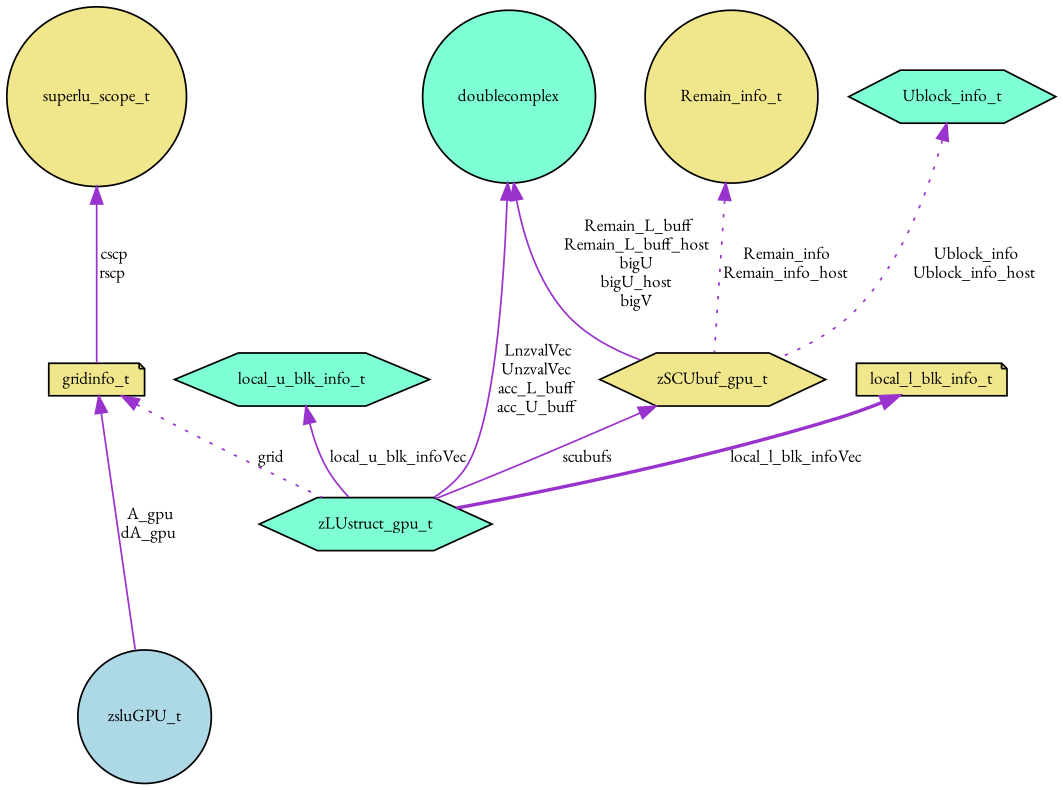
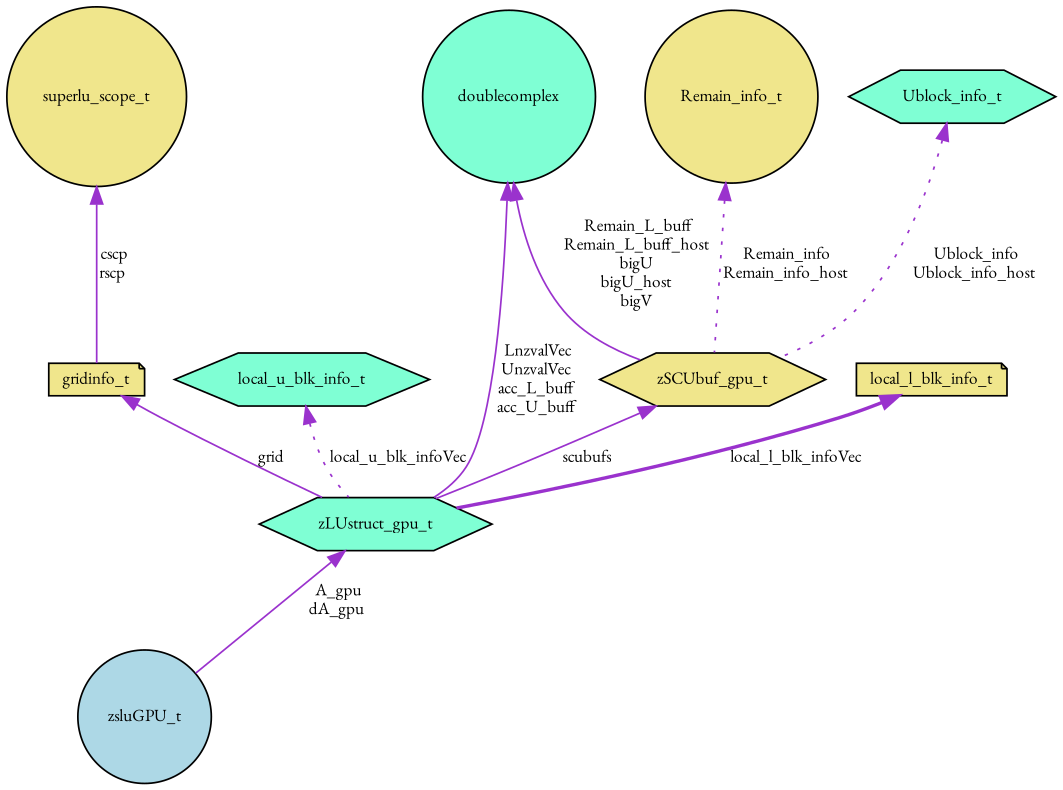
(229, 452) -> (229, 452)
(324, 463) -> (324, 463)
(118, 532) -> (264, 618)
